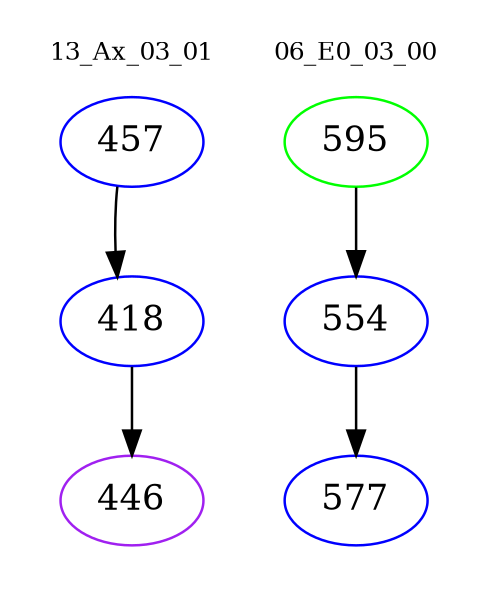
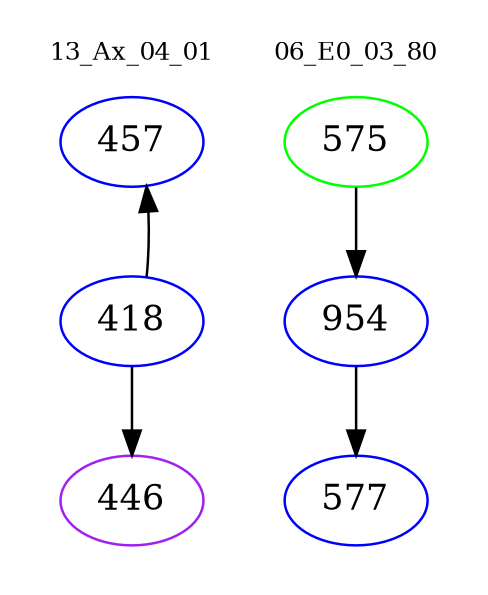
(132, 54) -> (132, 54)
(356, 54) -> (356, 54)
(356, 142) -> (356, 142)
(115, 219) -> (149, 245)
(356, 321) -> (356, 321)
